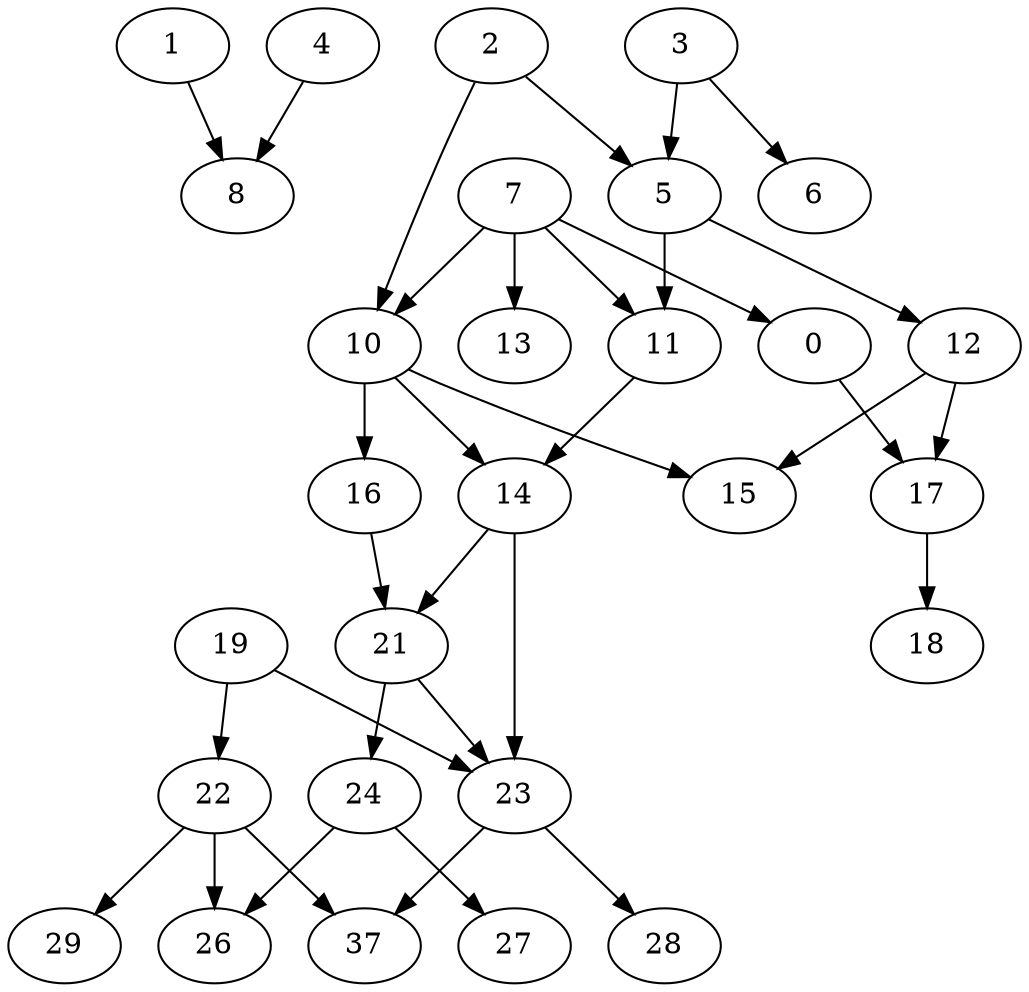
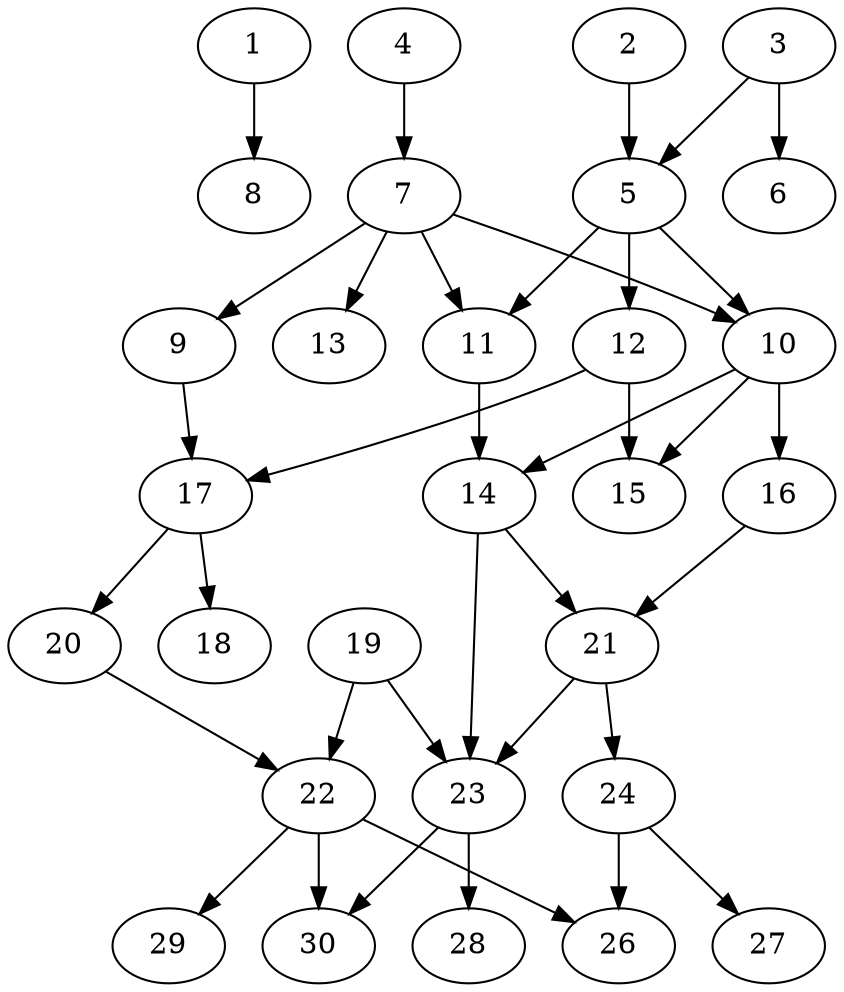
(285, 112) -> (404, 111)
(428, 185) -> (696, 263)
(815, 346) -> (179, 346)
none -> (65, 646)
(365, 946) -> (319, 946)
